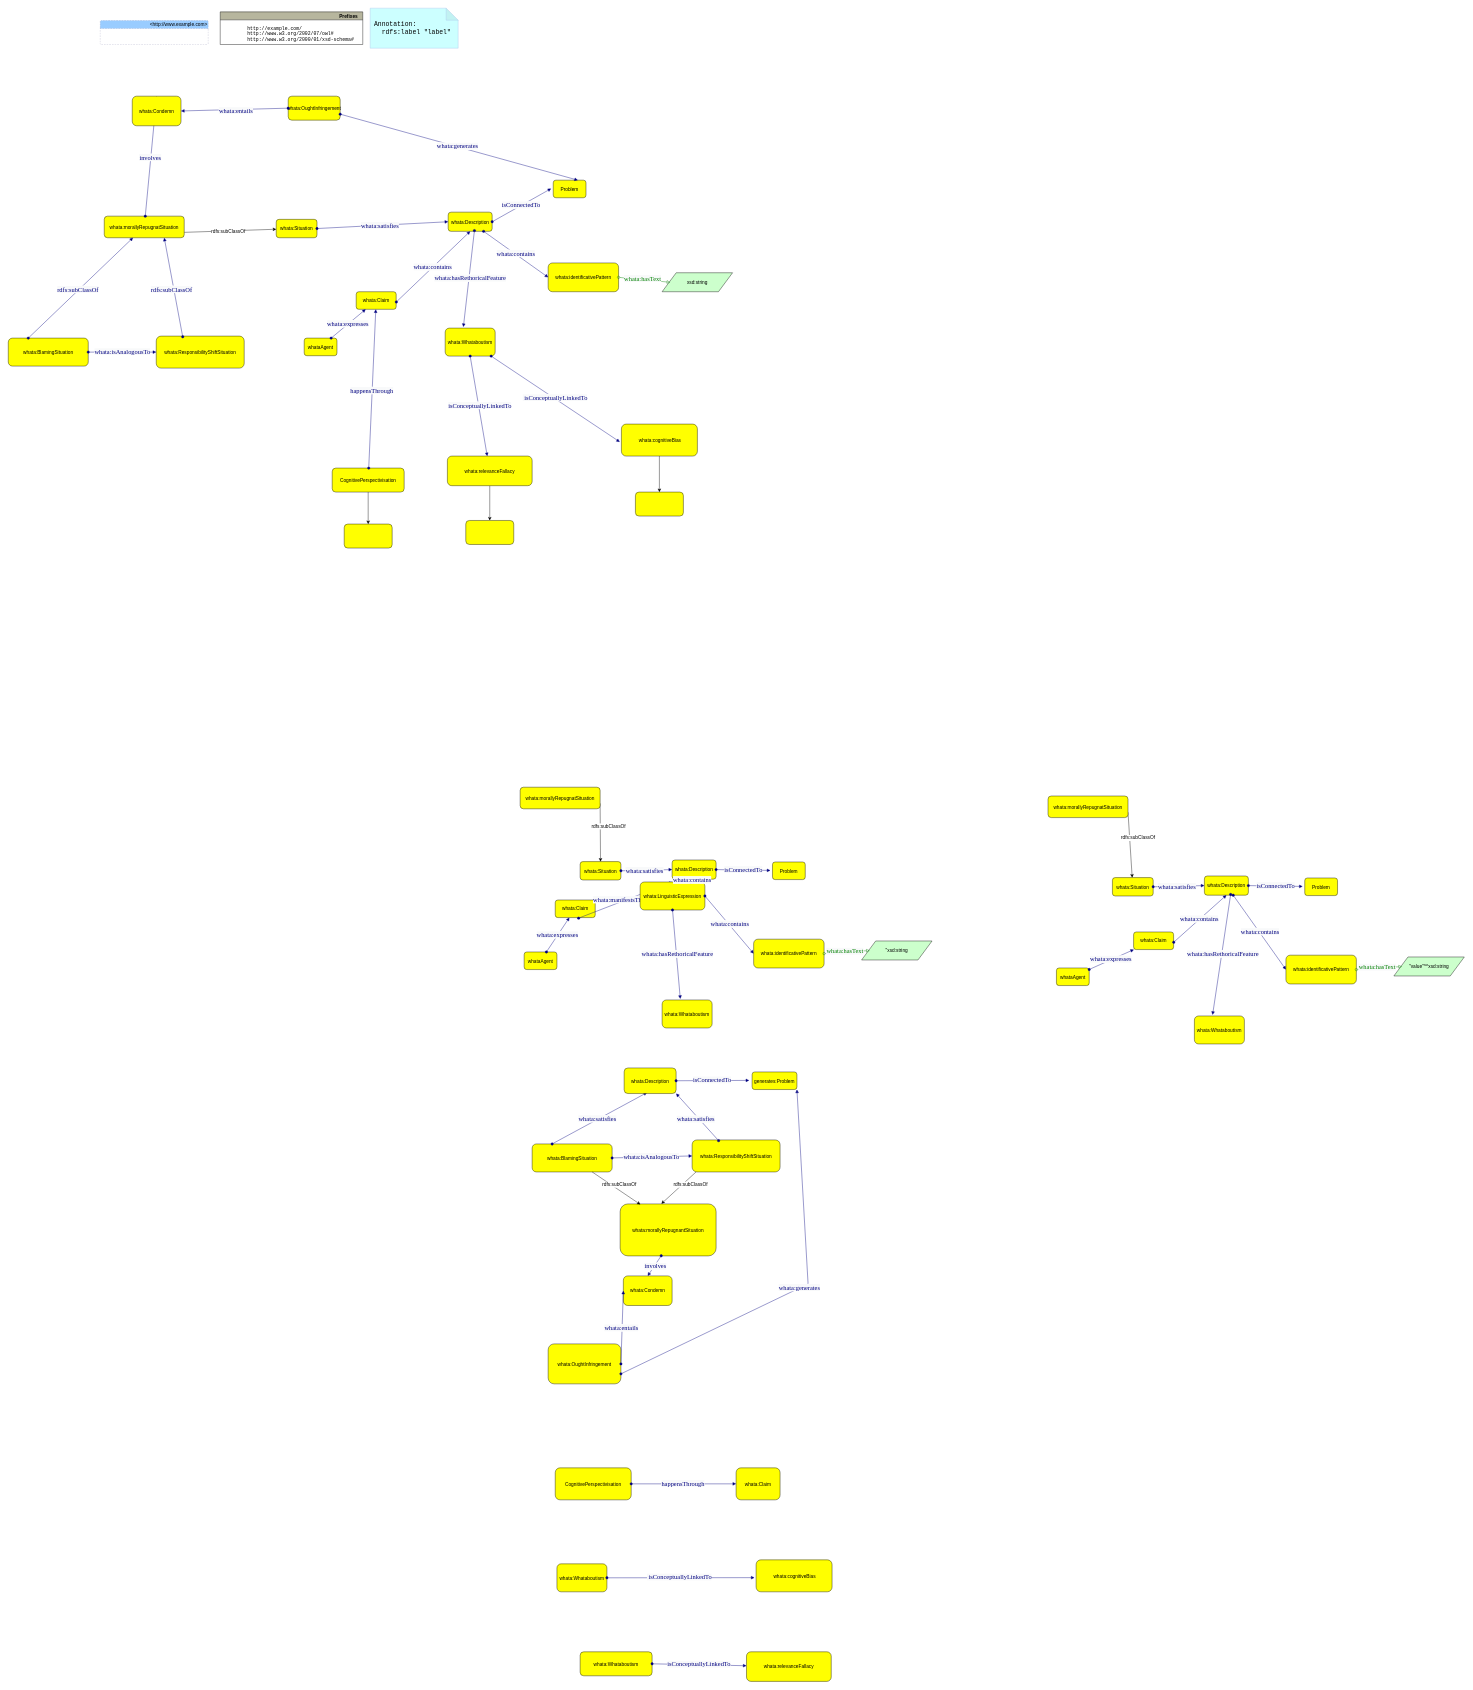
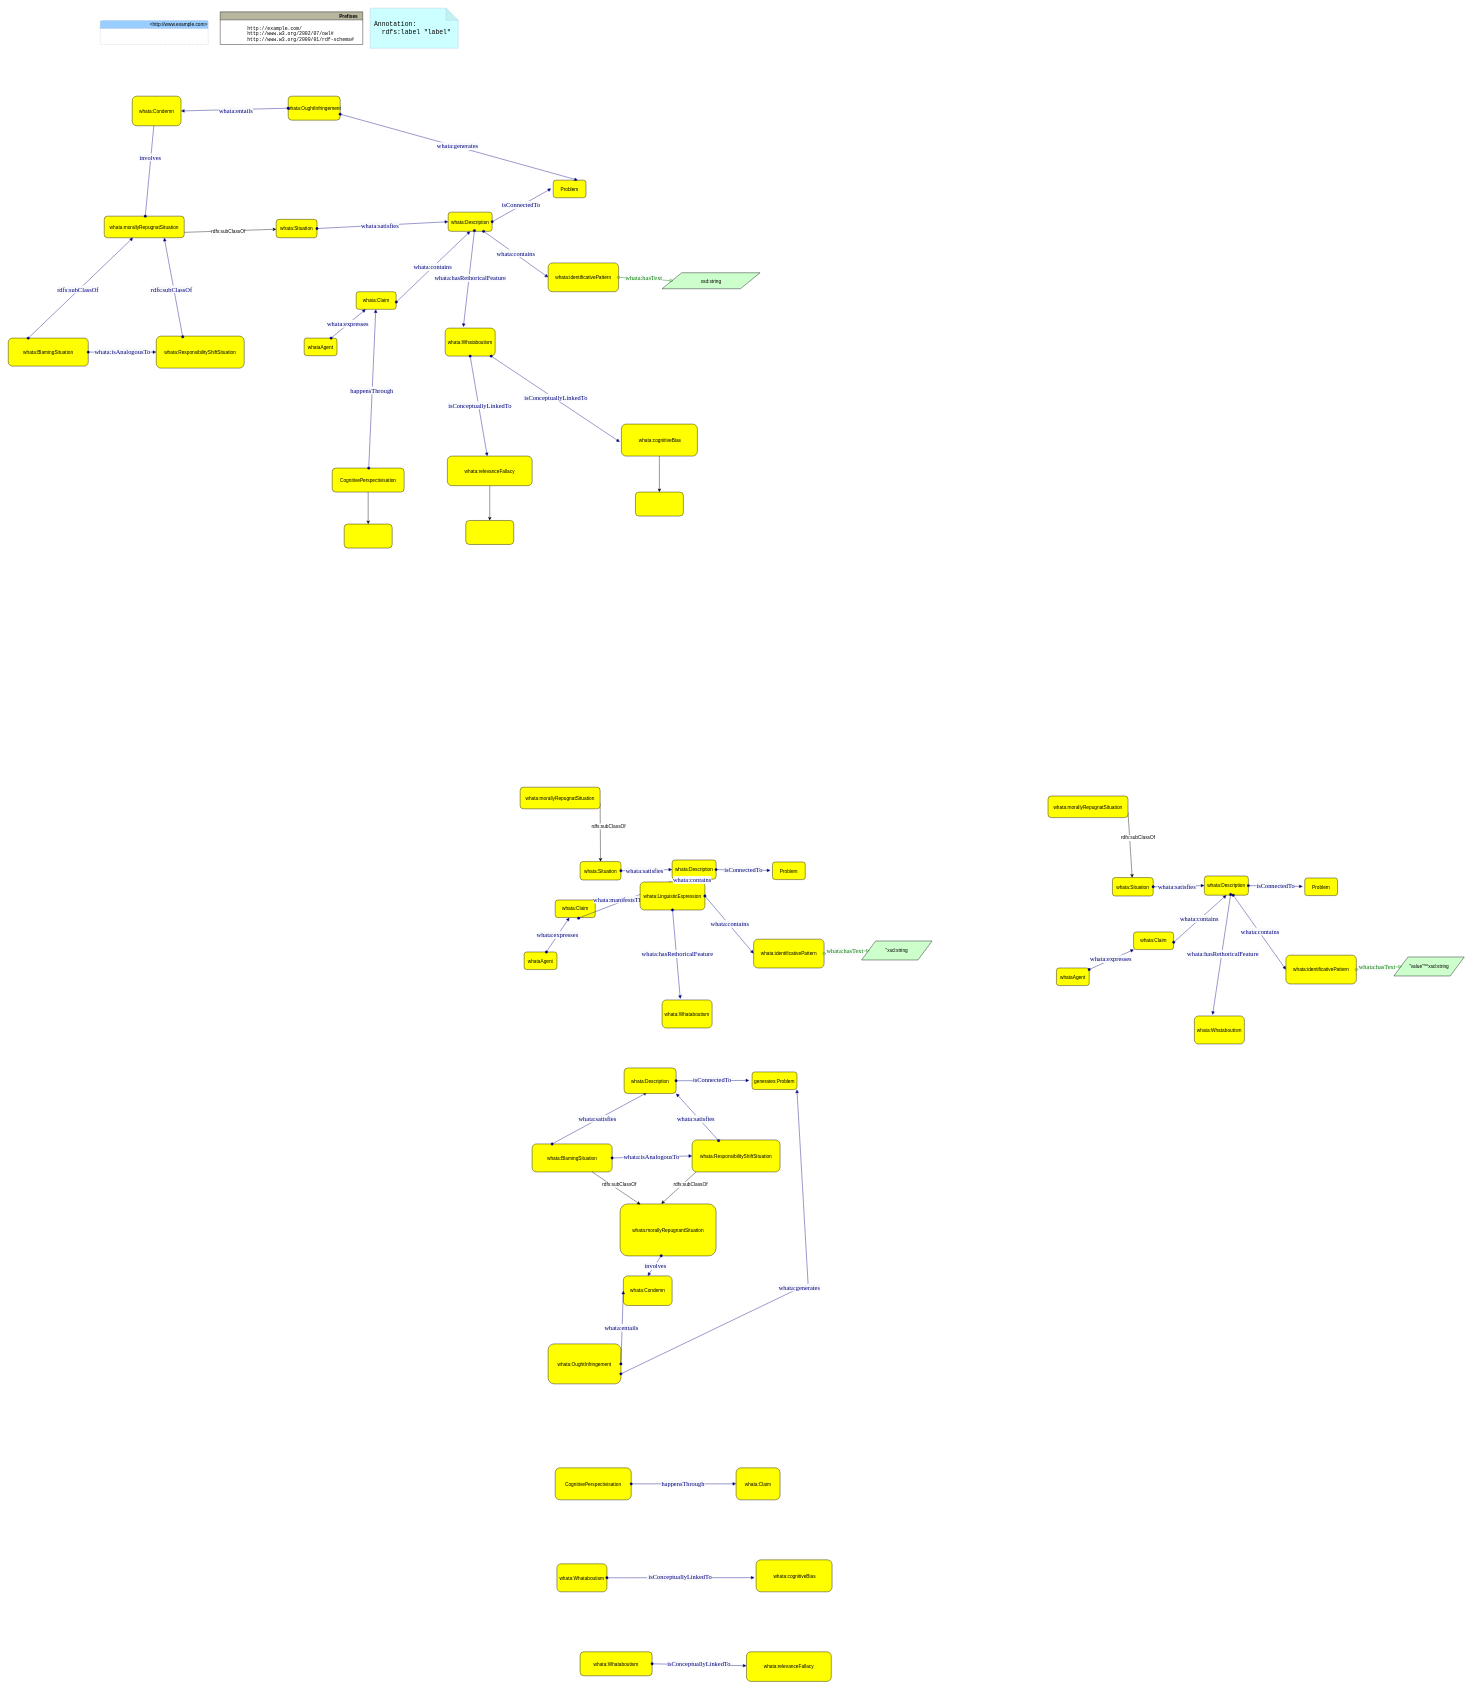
(295, 34) -> (295, 34)
(697, 282) -> (711, 281)
